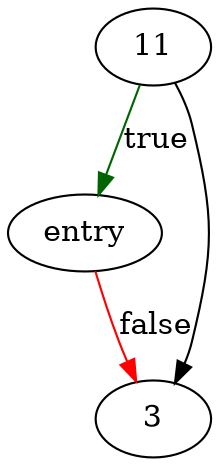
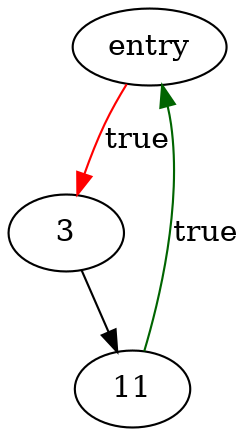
(208, 222) -> (95, 301)
(155, 326) -> (138, 140)
